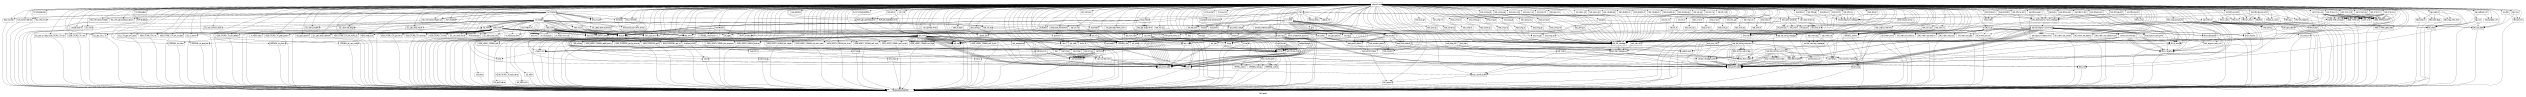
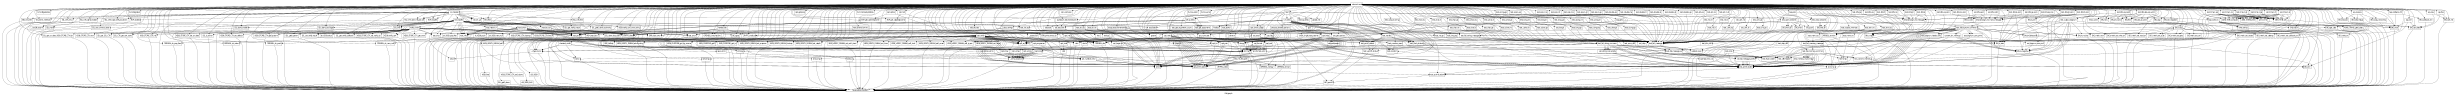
(1706, 28) -> none
